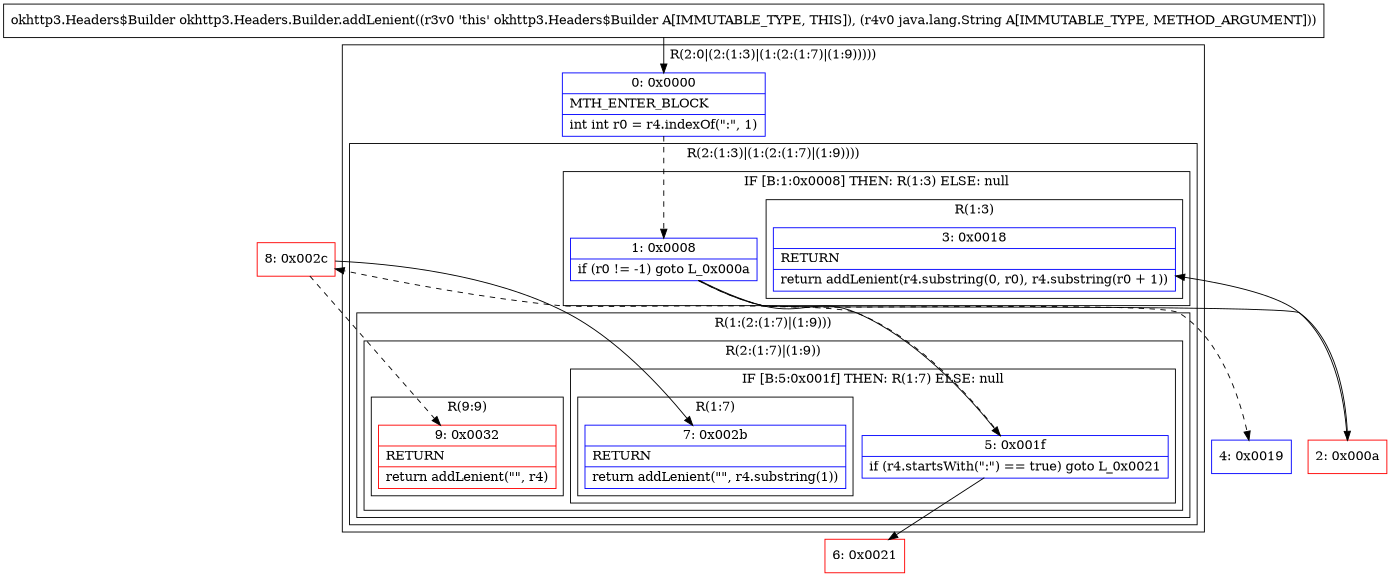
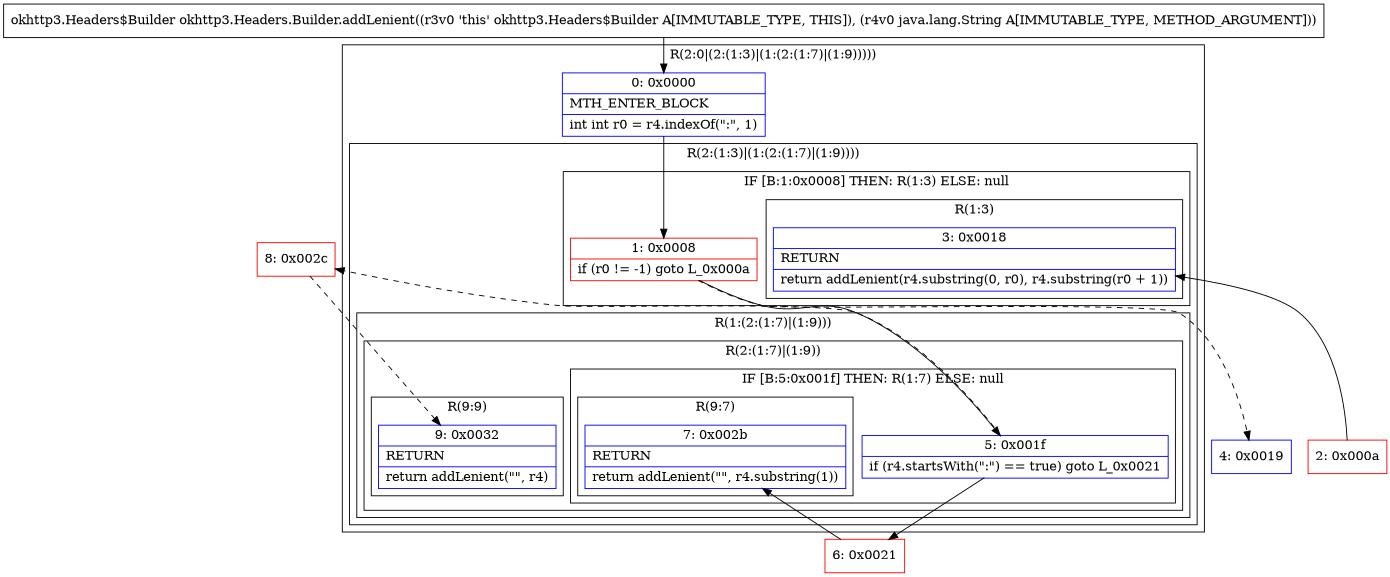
(664, 183) -> (664, 183)
(664, 259) -> (664, 259)
(522, 294) -> (806, 517)
(1228, 309) -> none
(715, 408) -> (715, 408)
(467, 457) -> (467, 457)
